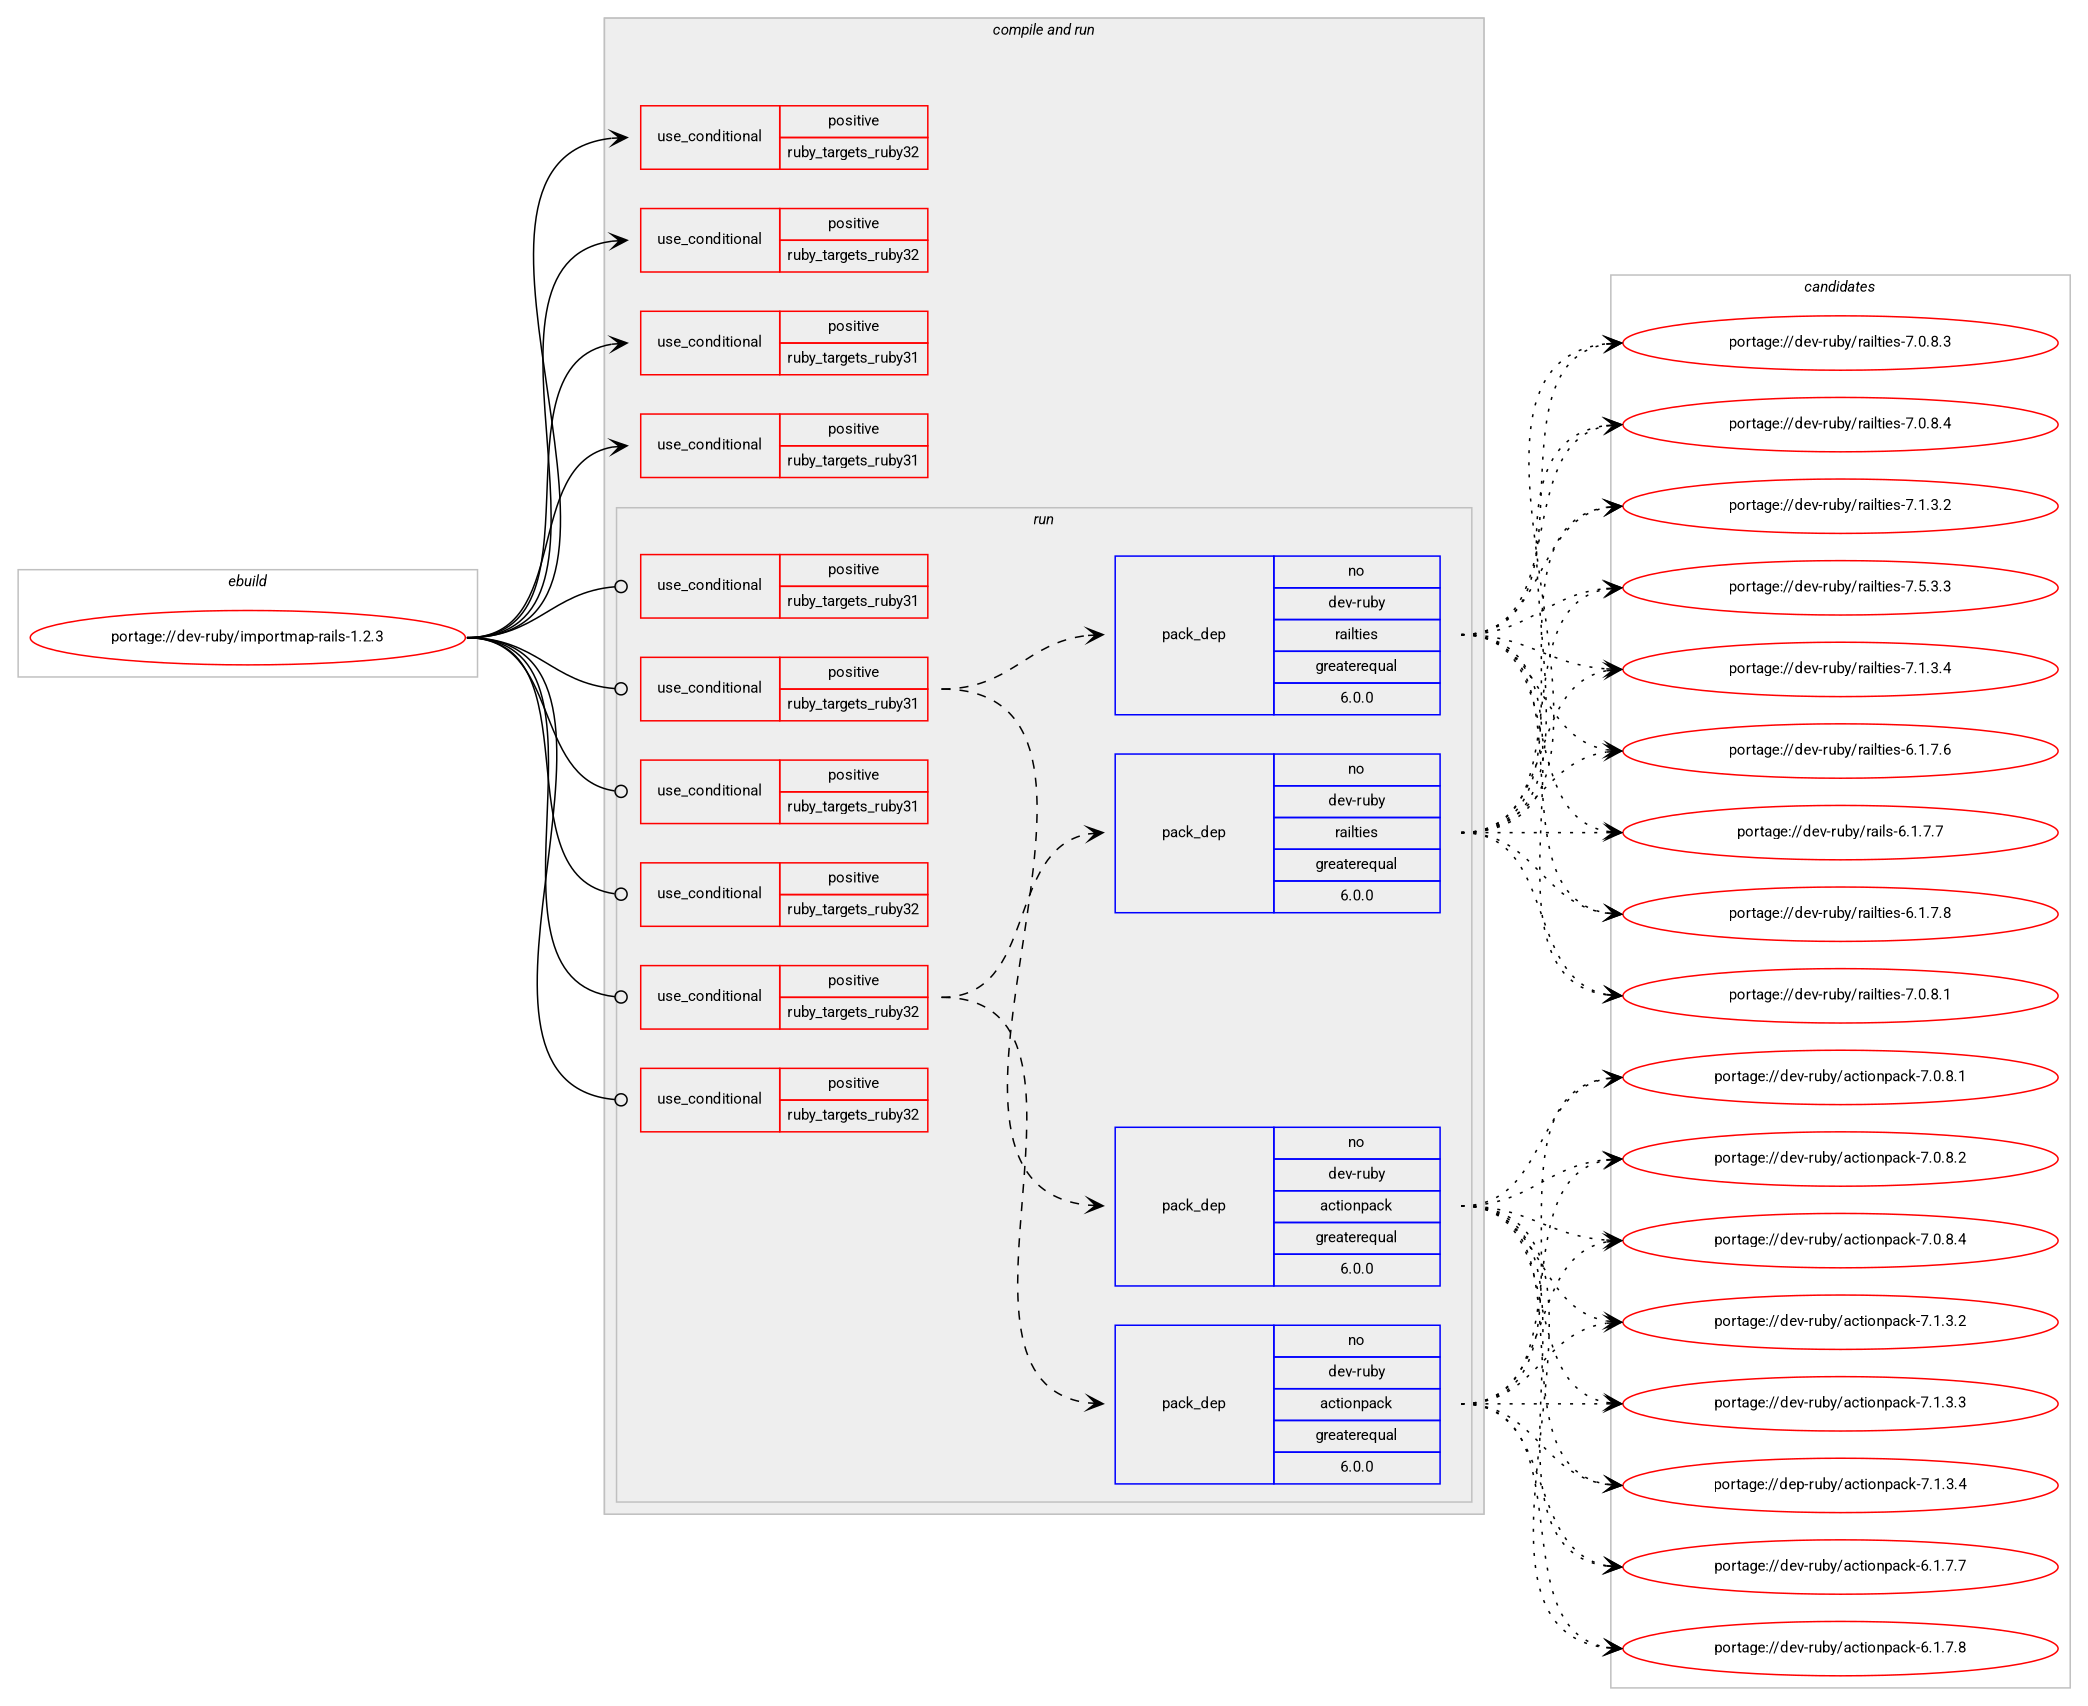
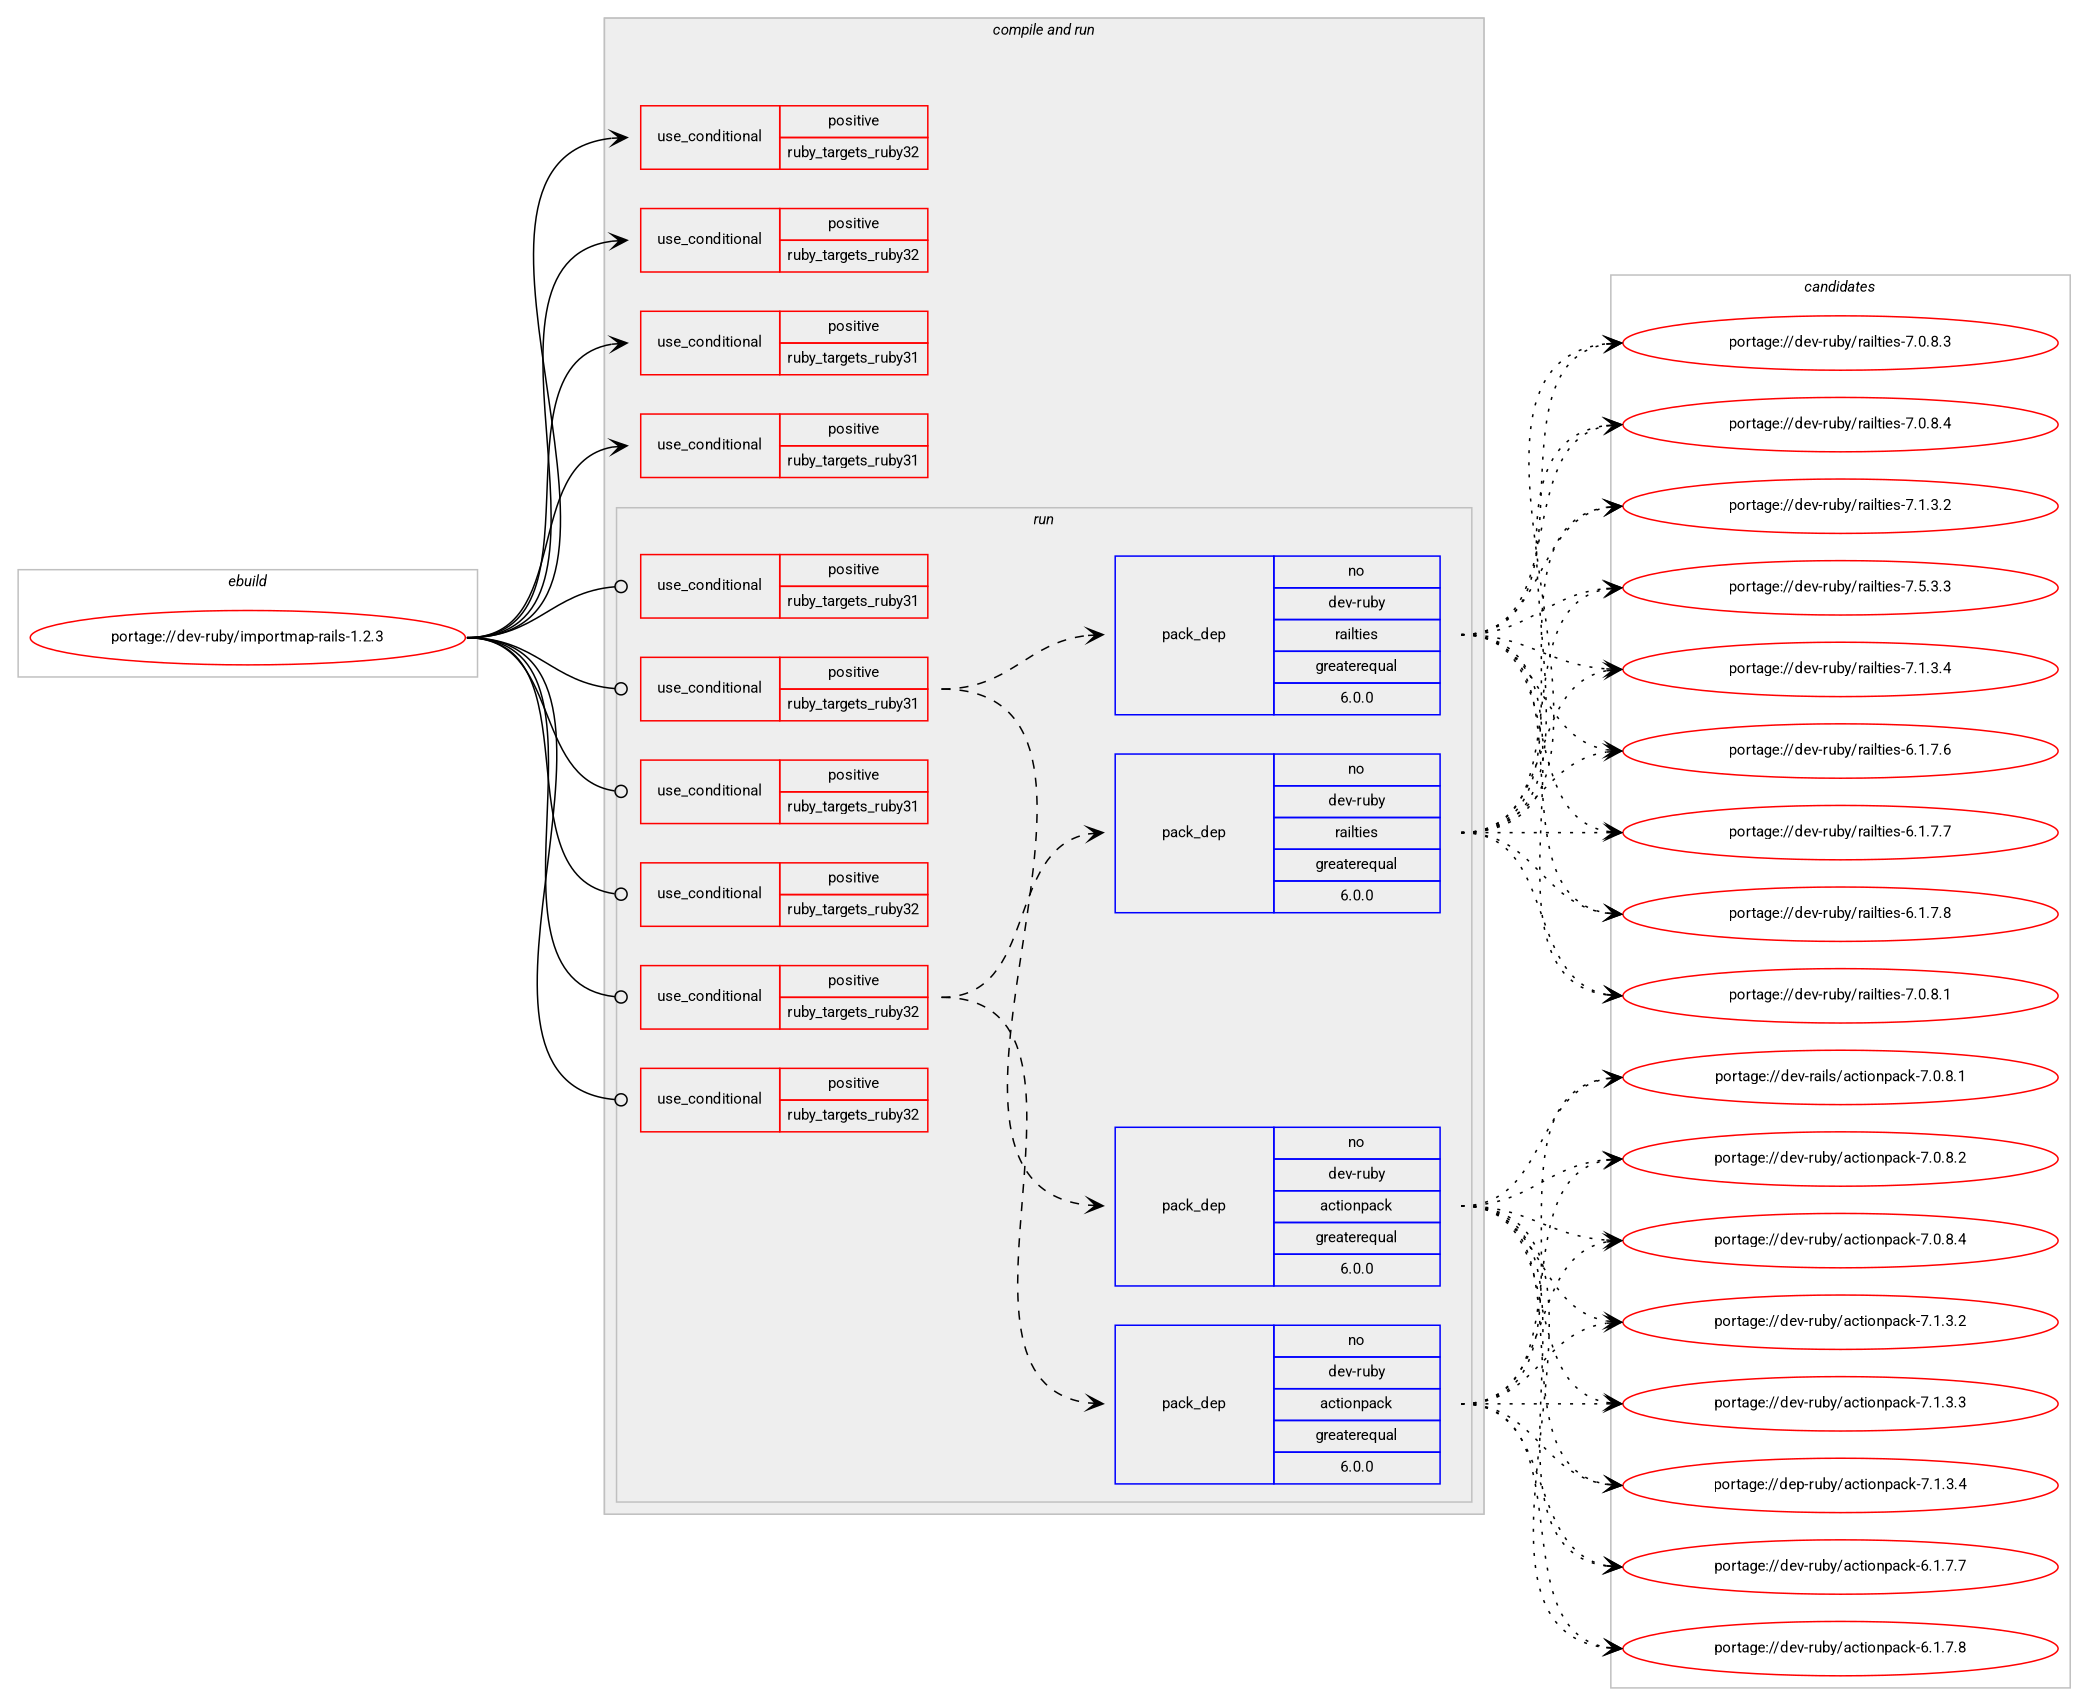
(1841, 833) -> (1841, 833)
(1841, 1077) -> (1841, 1077)
